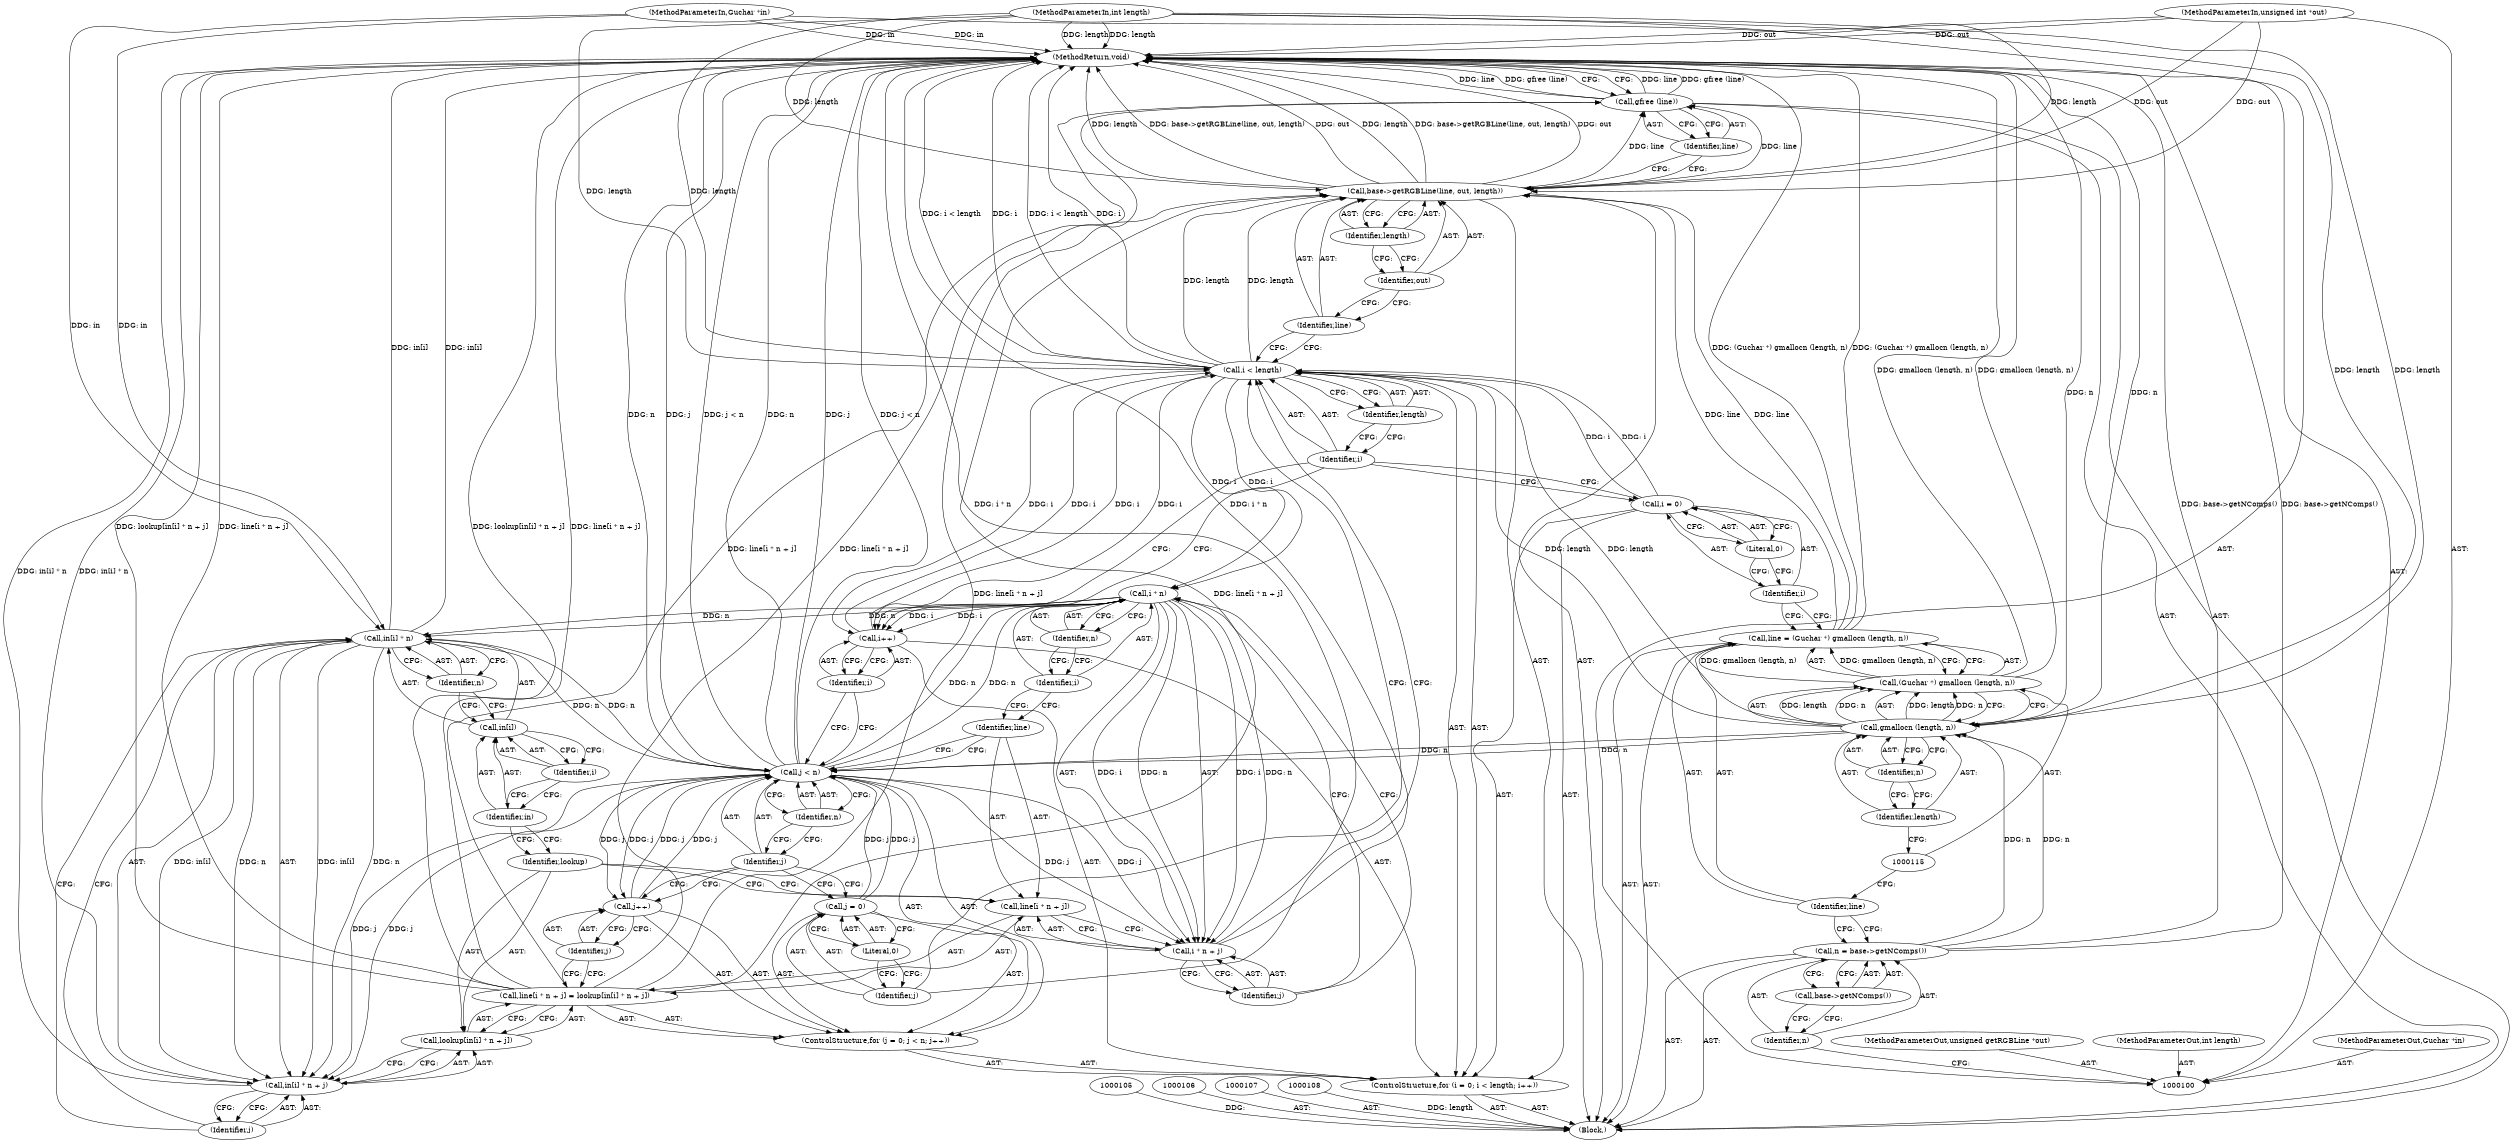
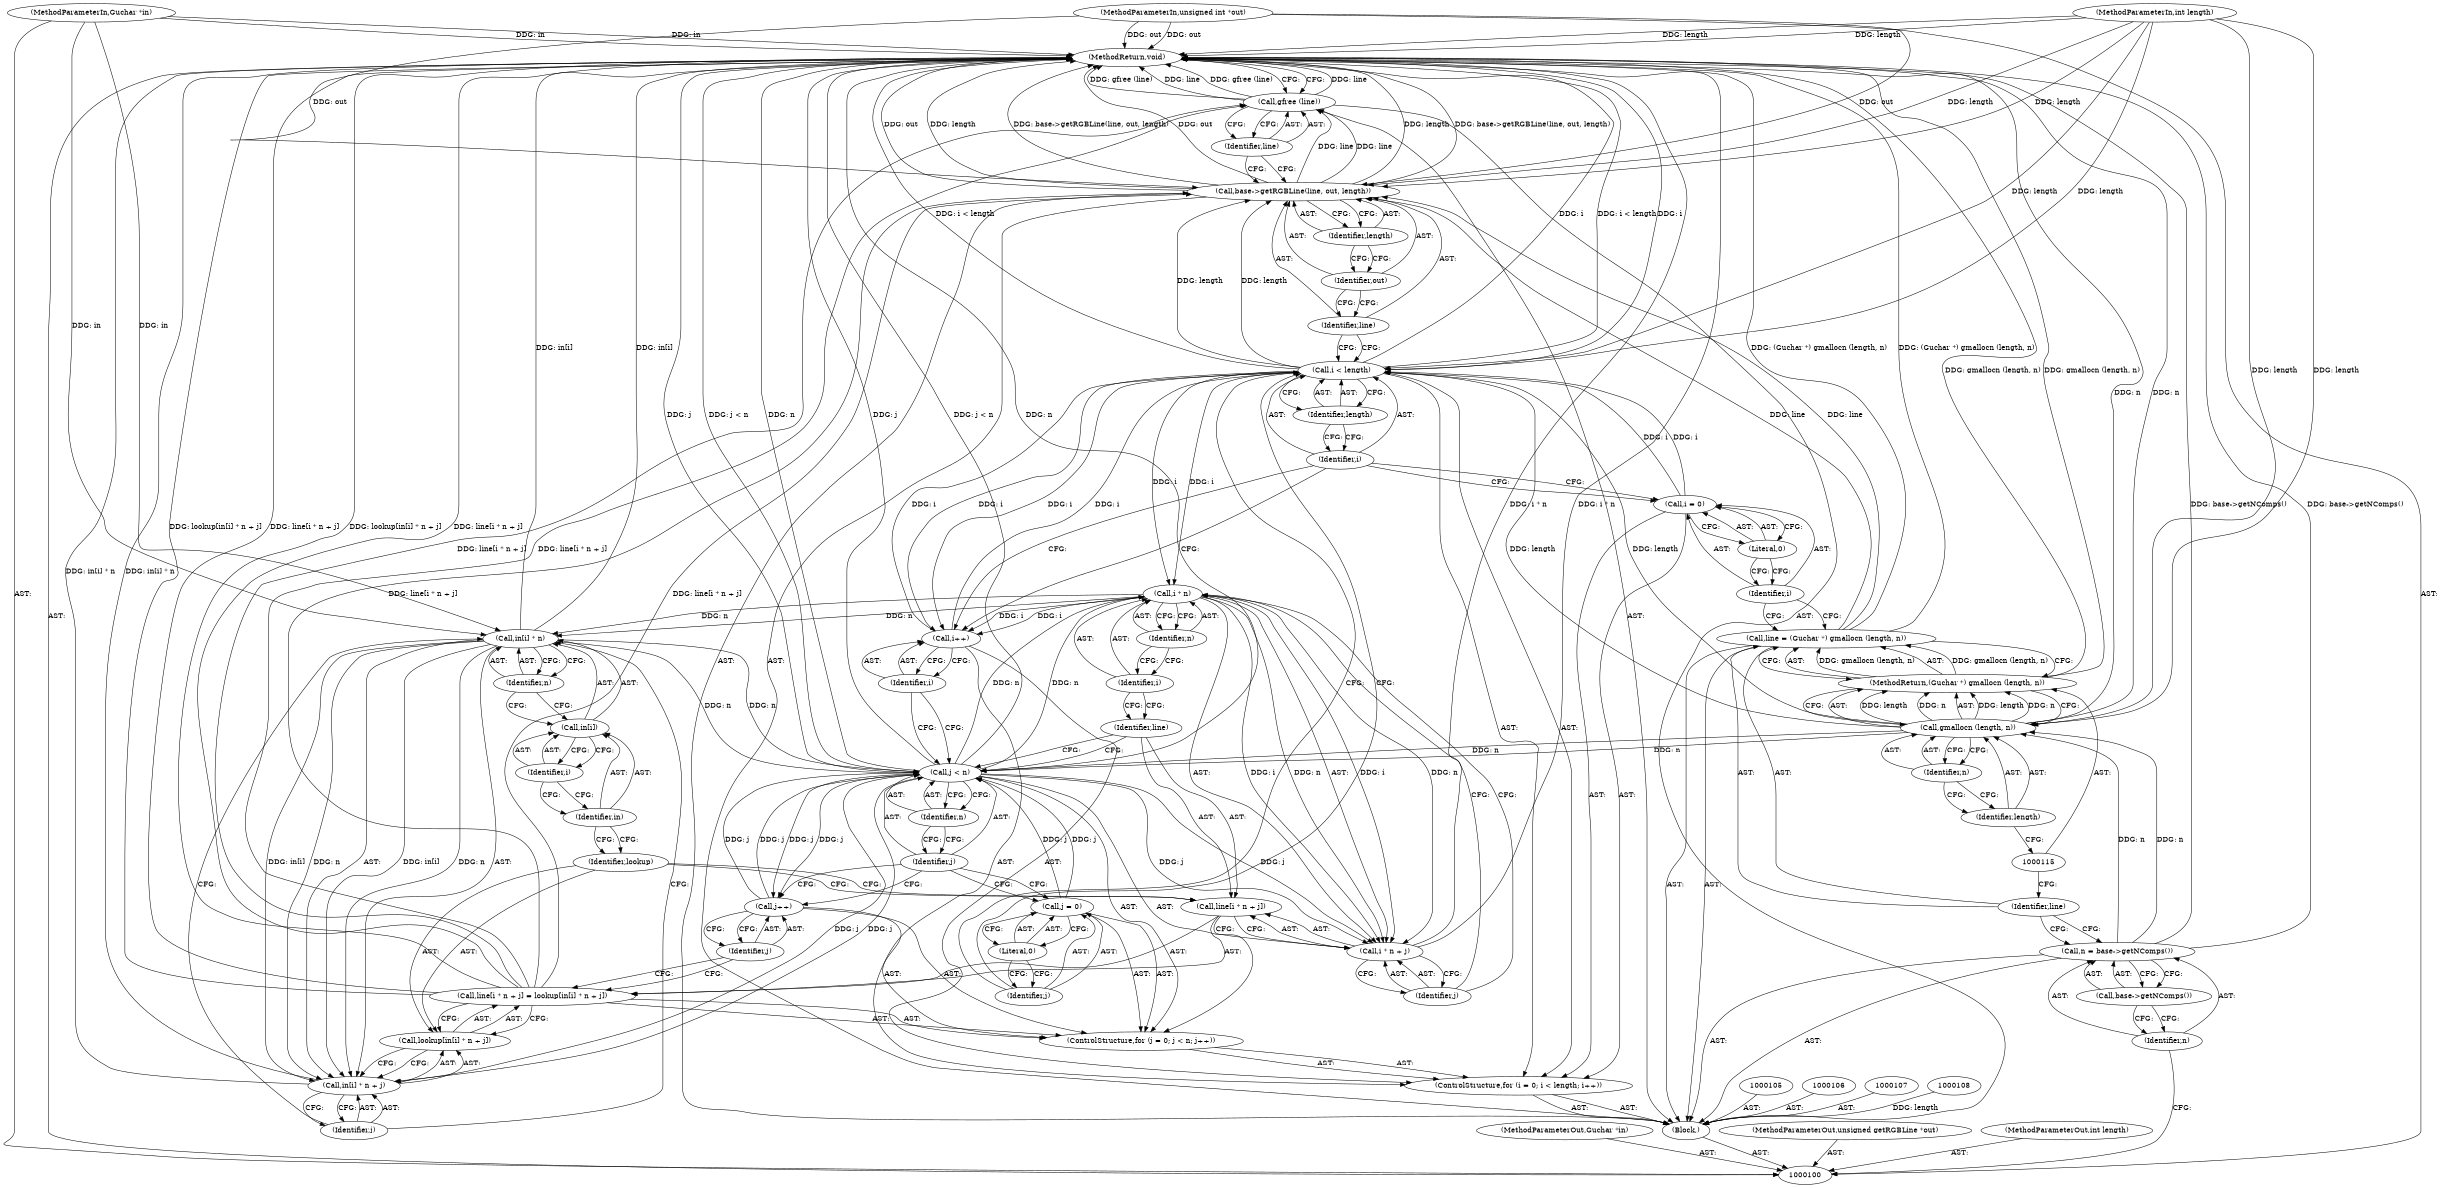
(1947, 683) -> (1957, 683)
(1237, 1108) -> (1753, 1108)
none -> (1743, 1152)
